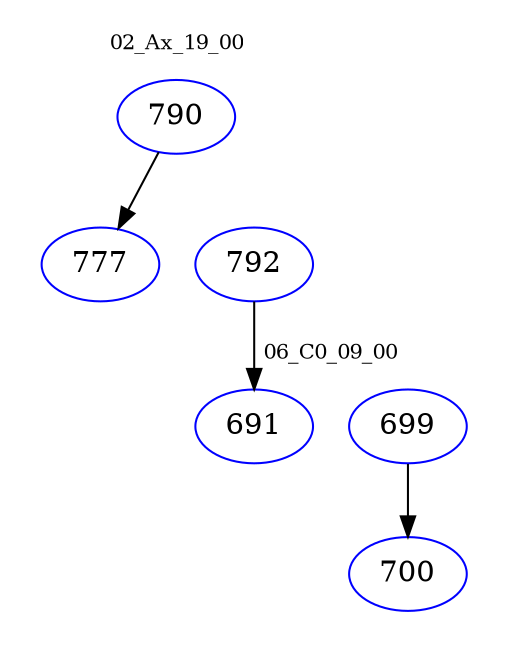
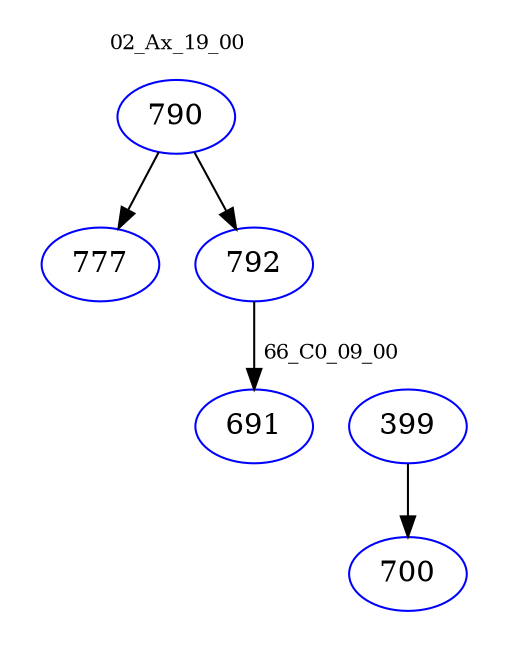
none -> (210, 181)
(331, 354) -> (331, 354)
(408, 426) -> (408, 426)
